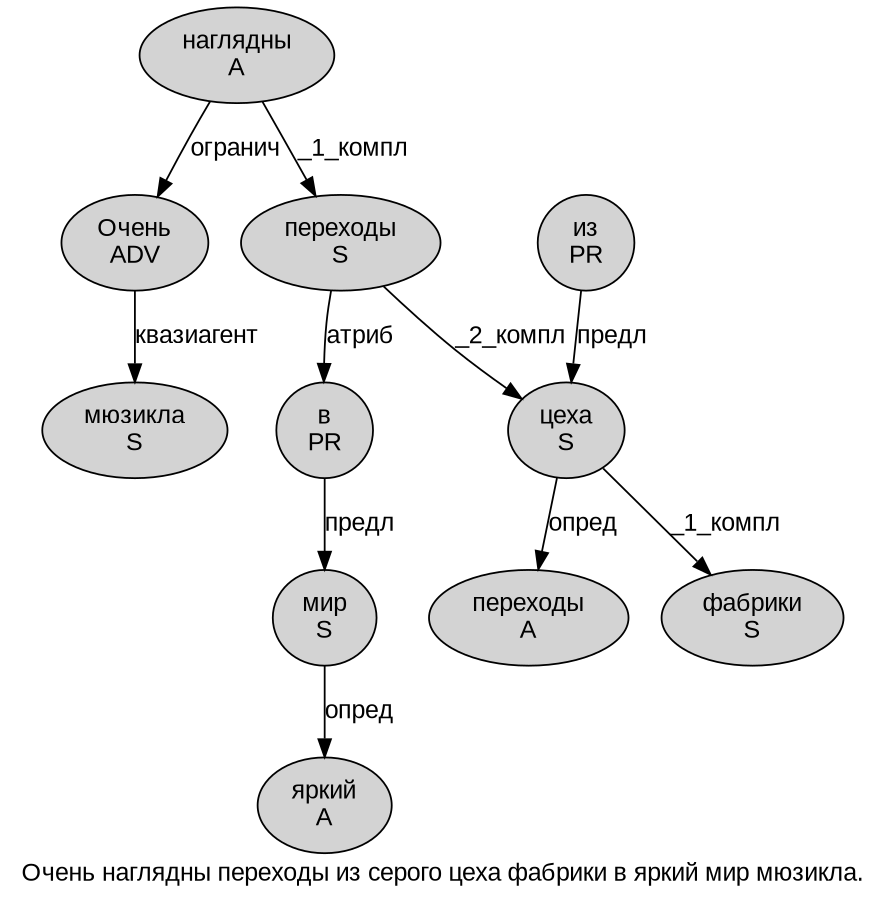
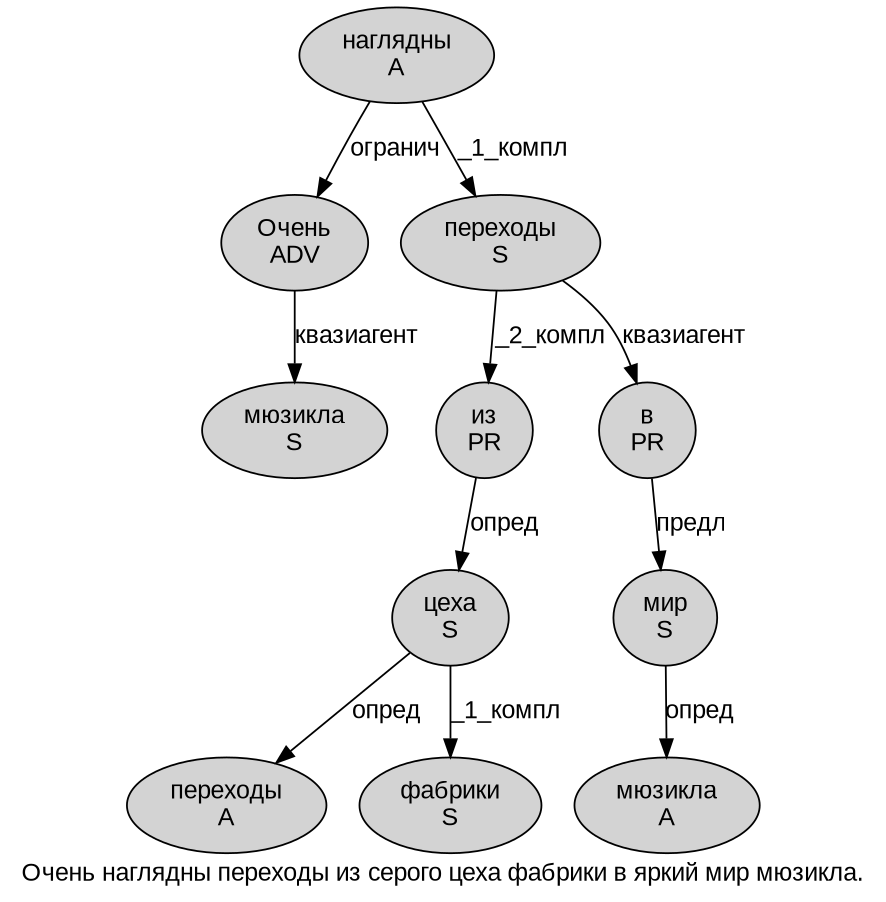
(360, 337) -> (685, 337)
(613, 337) -> (505, 524)
(443, 340) -> (493, 327)
(325, 805) -> (667, 805)
